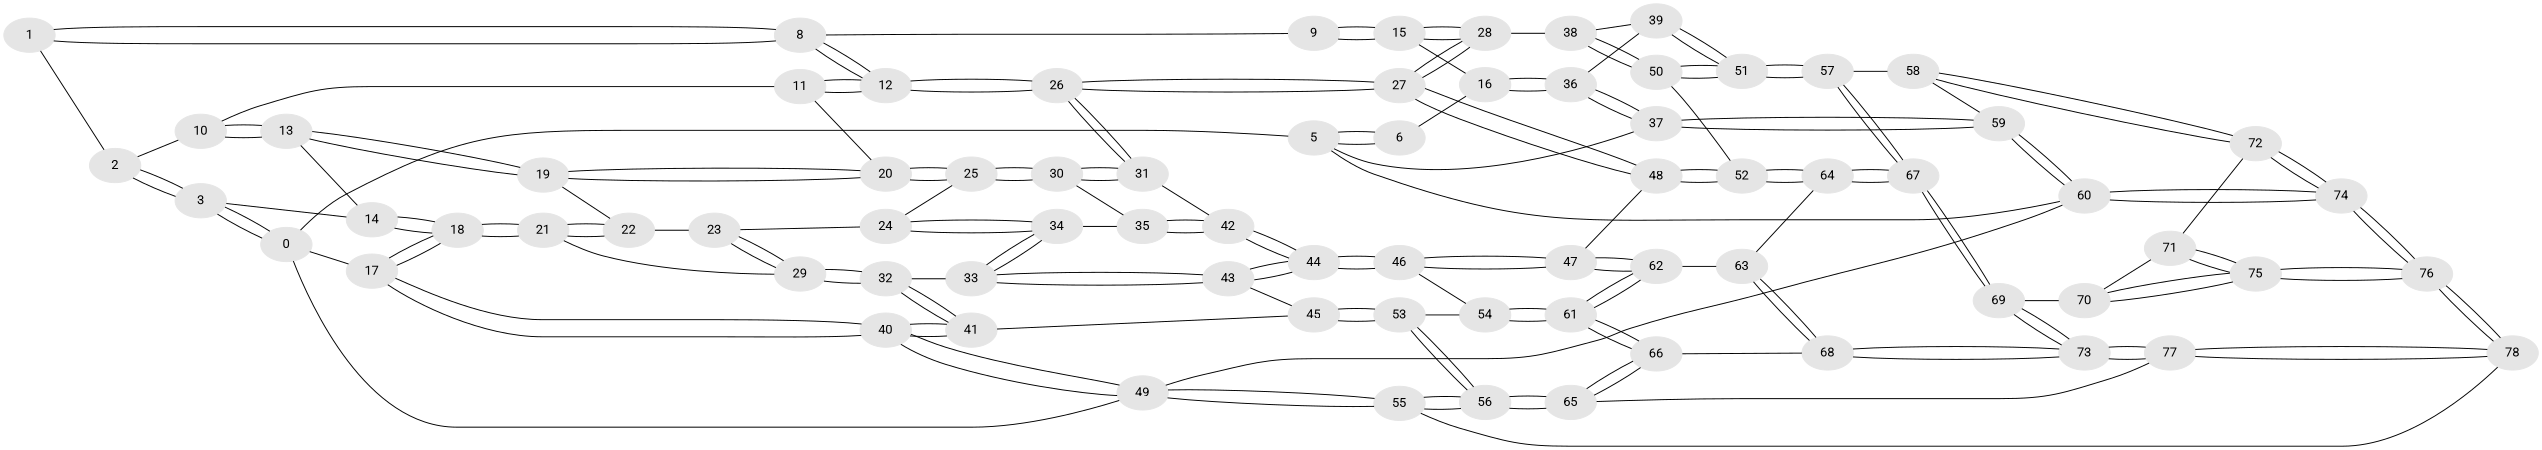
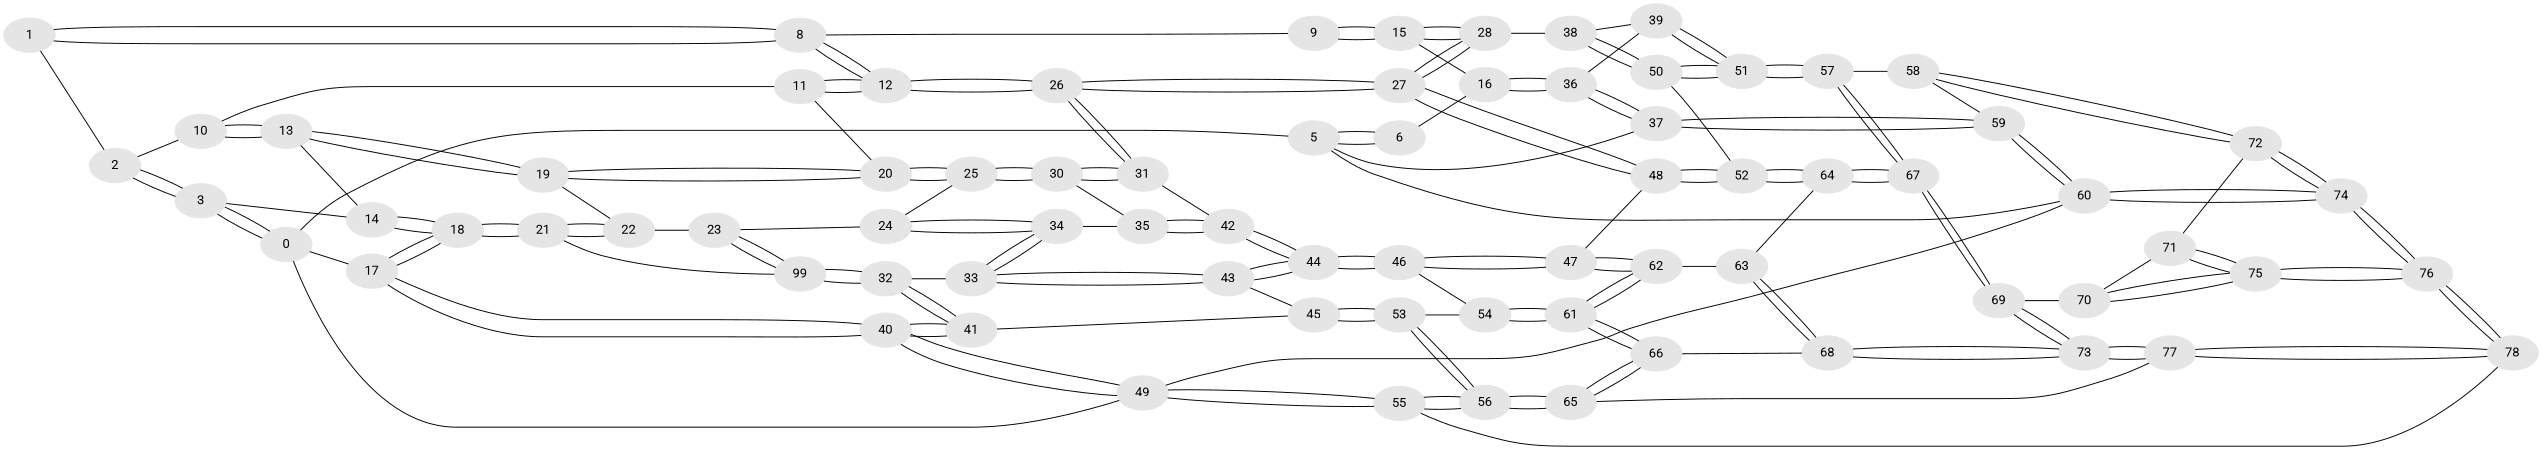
(800, 274) -> (800, 274)
